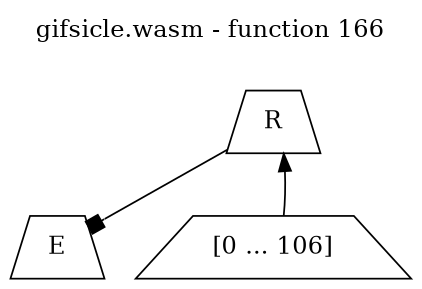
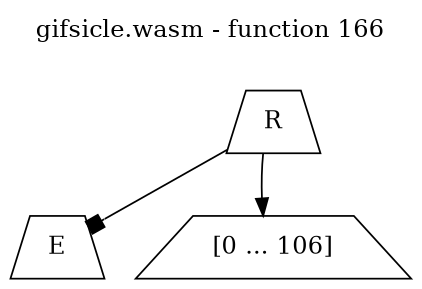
(285, 194) -> (262, 176)
